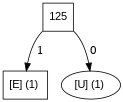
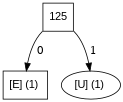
(39, 51) -> (39, 51)
(92, 51) -> (92, 51)
